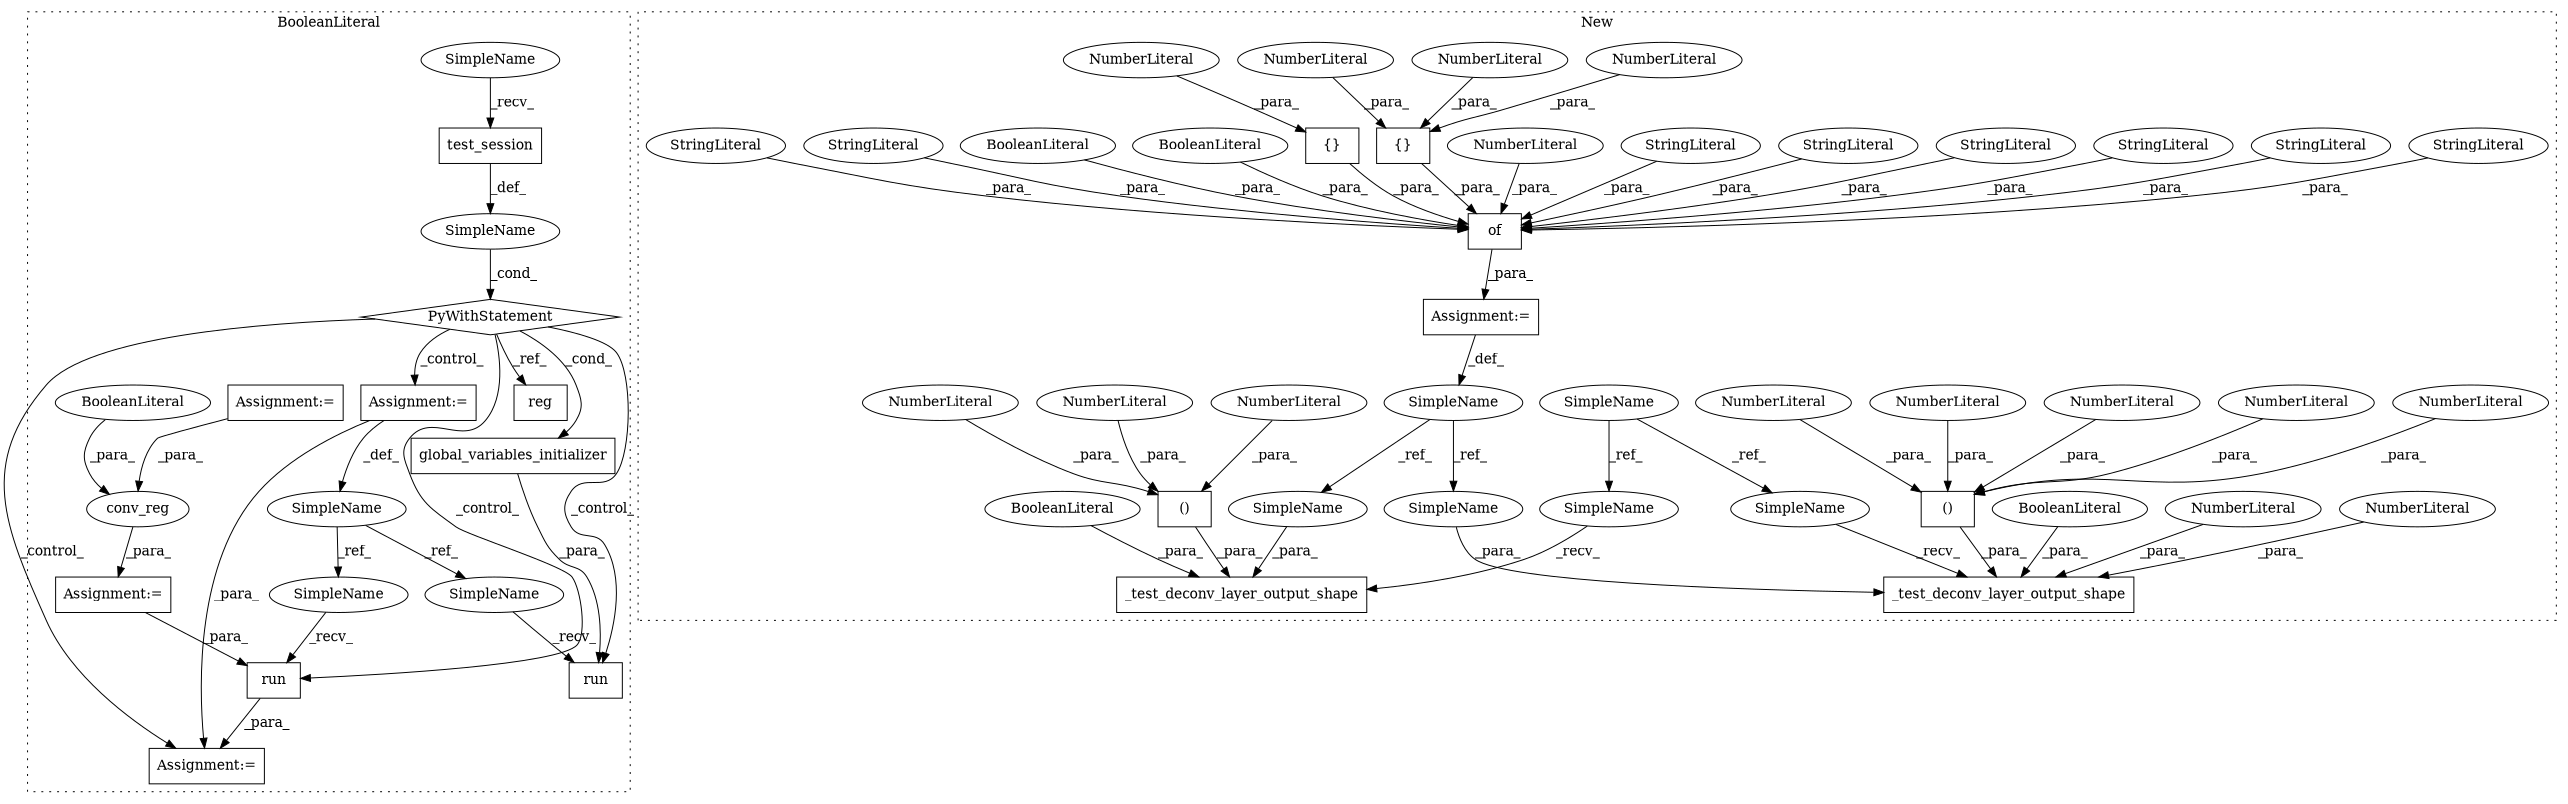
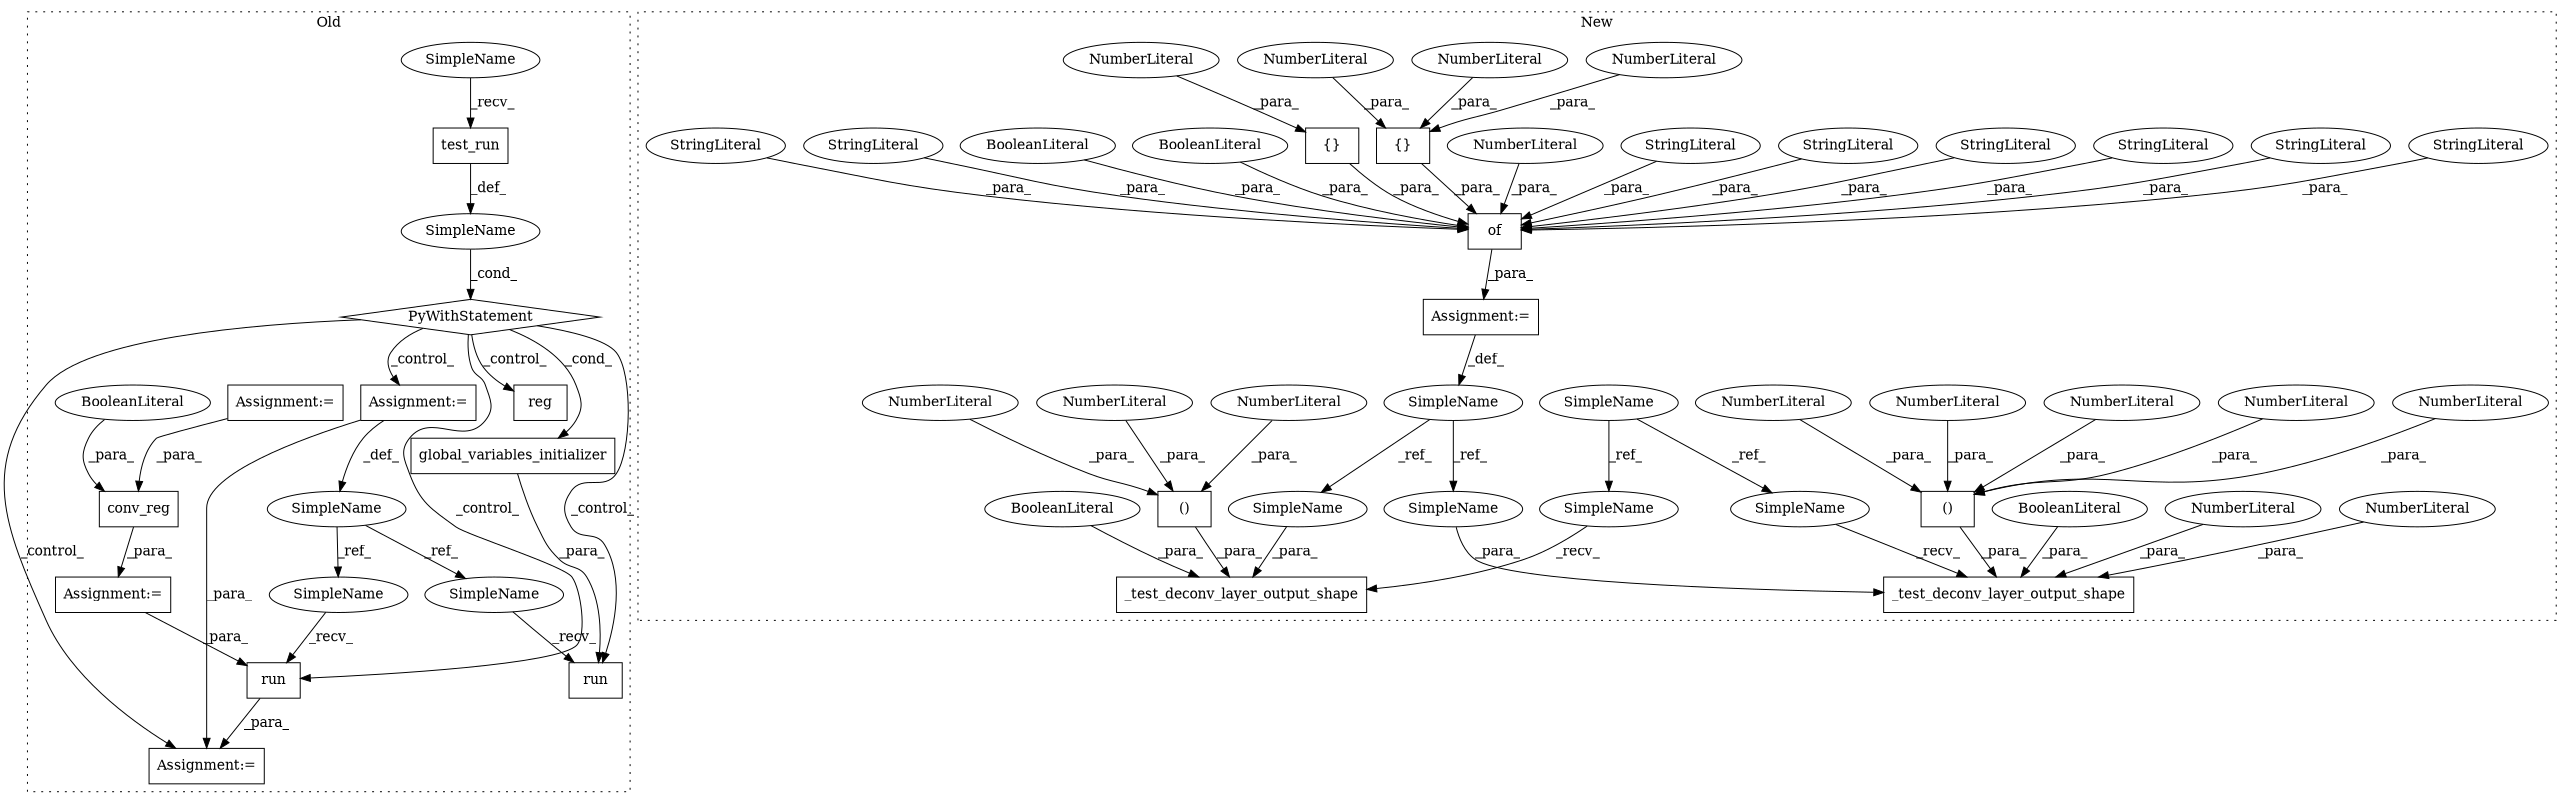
(329, 23) -> (329, 23)
(490, 146) -> (471, 146)
(530, 360) -> (515, 360)
(138, 509) -> (139, 509)
